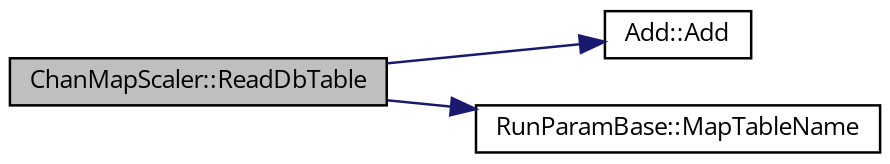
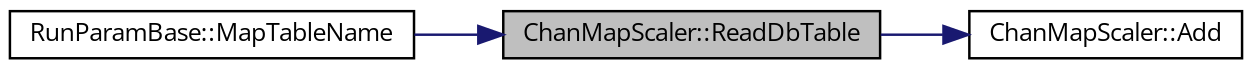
(678, 35) -> (1106, 35)
(419, 103) -> (446, 35)
